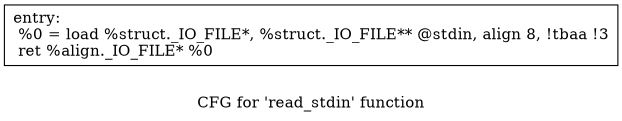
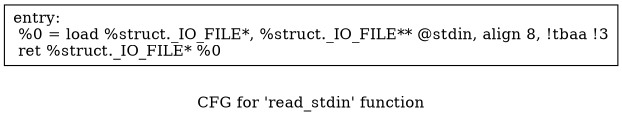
(113, 51) -> (118, 51)
